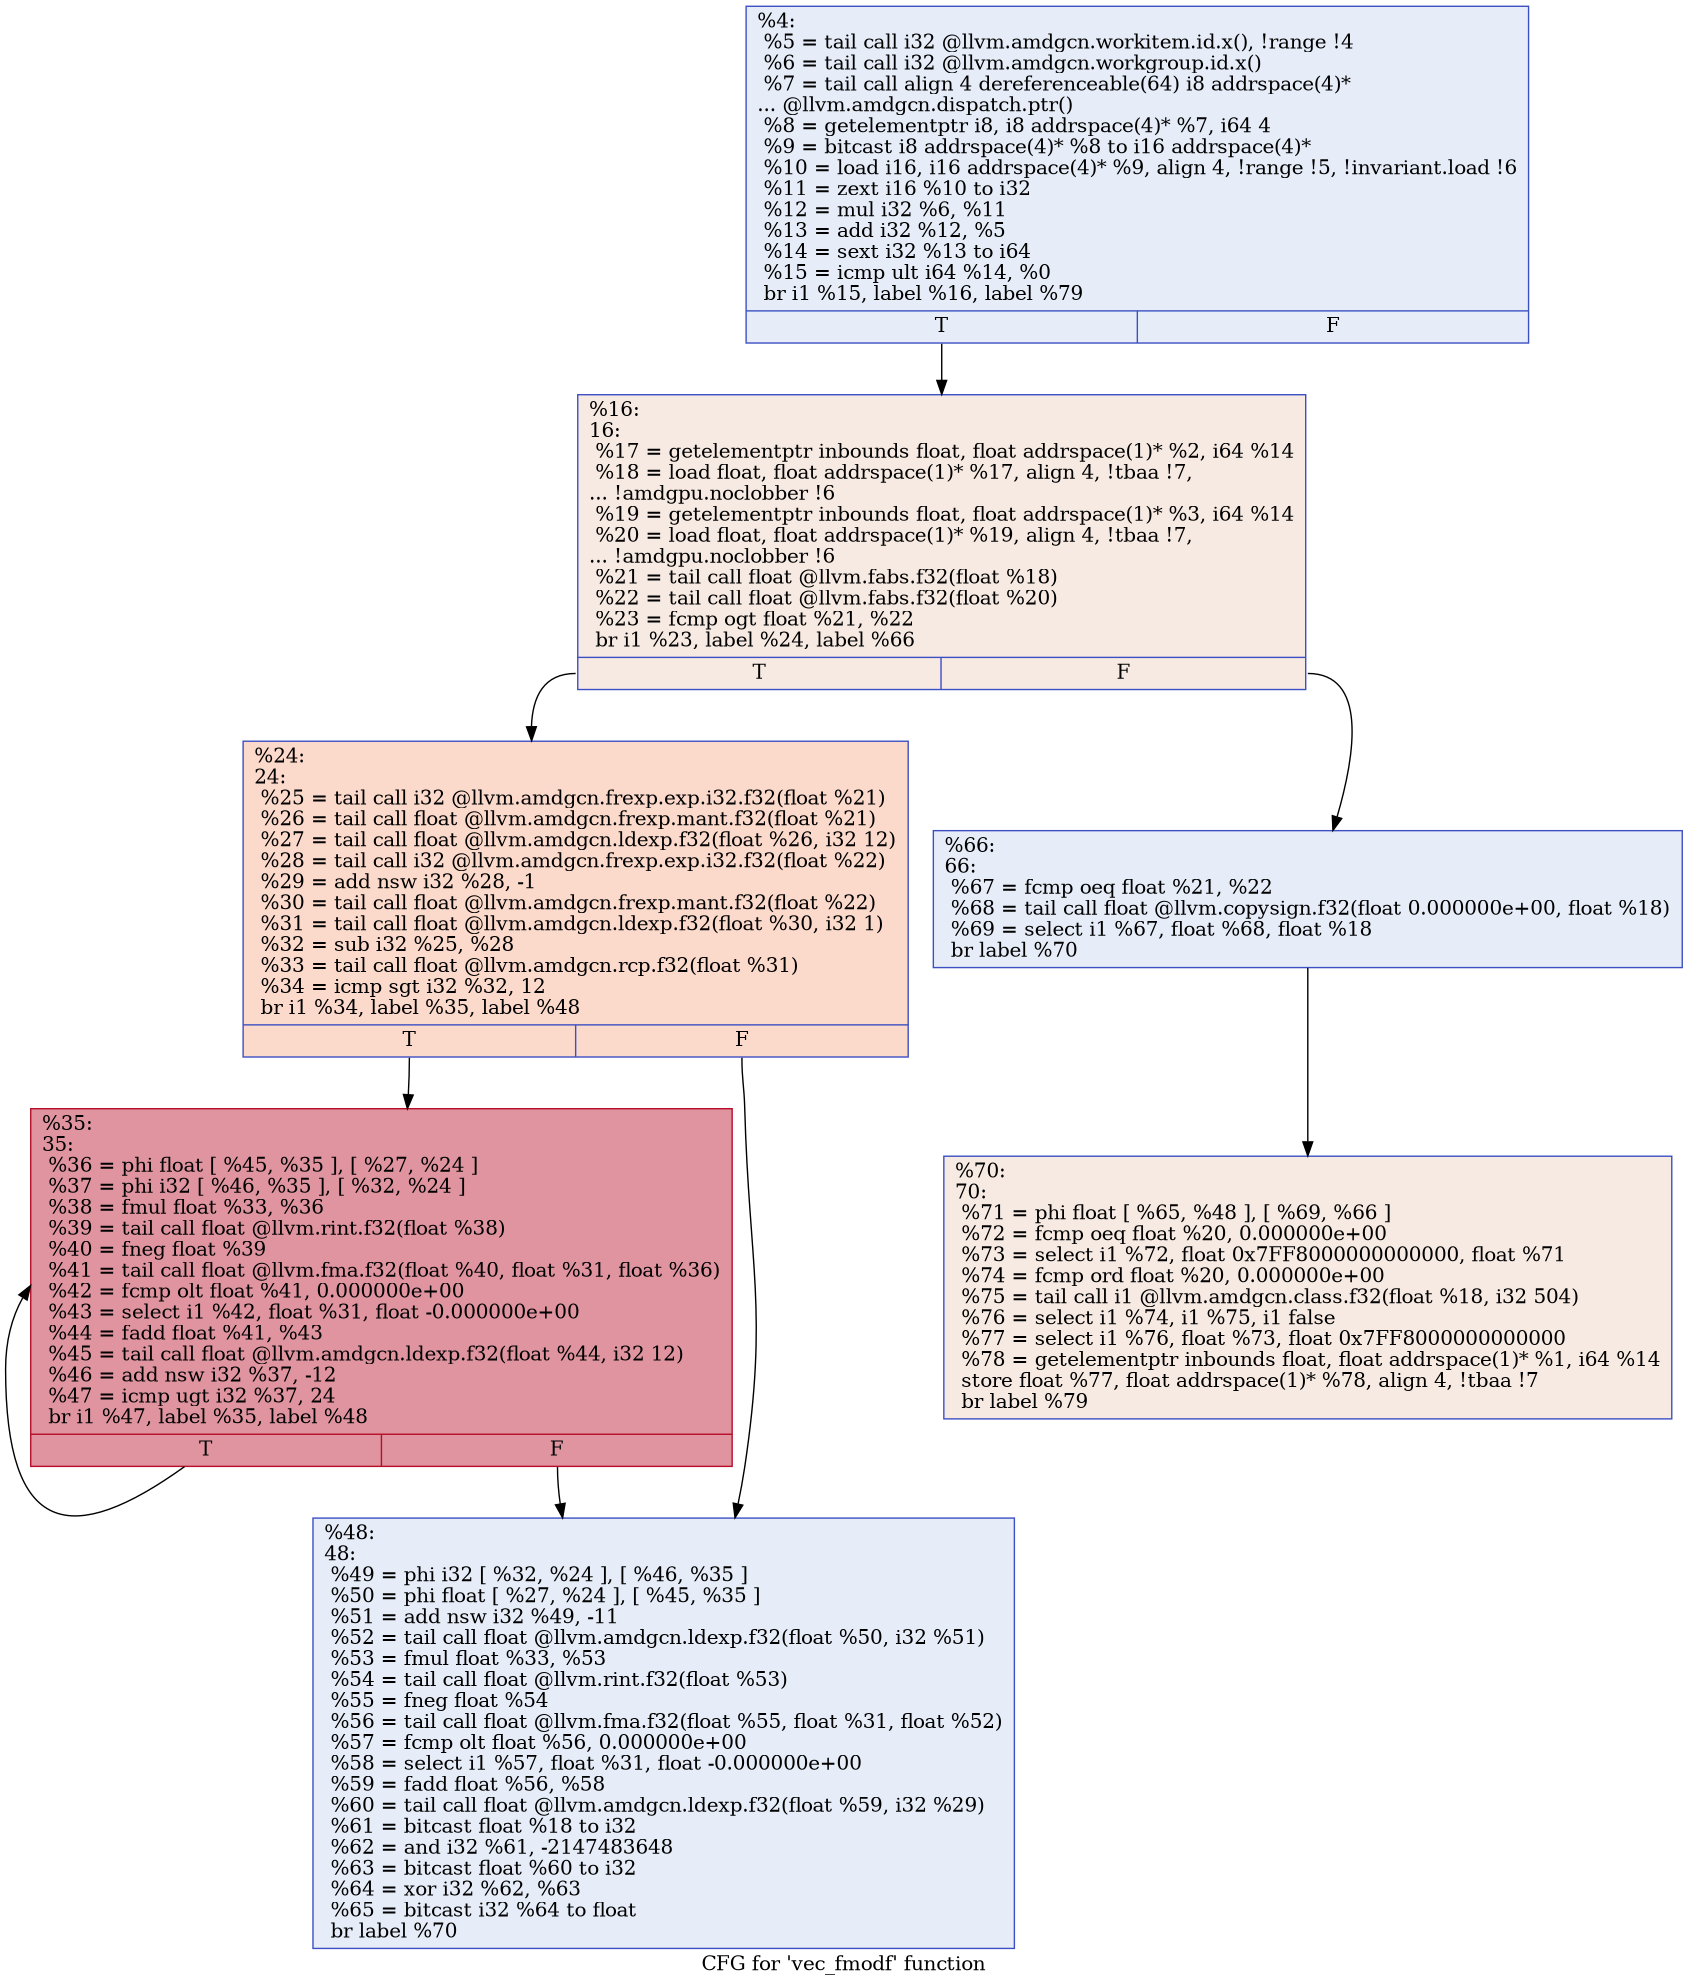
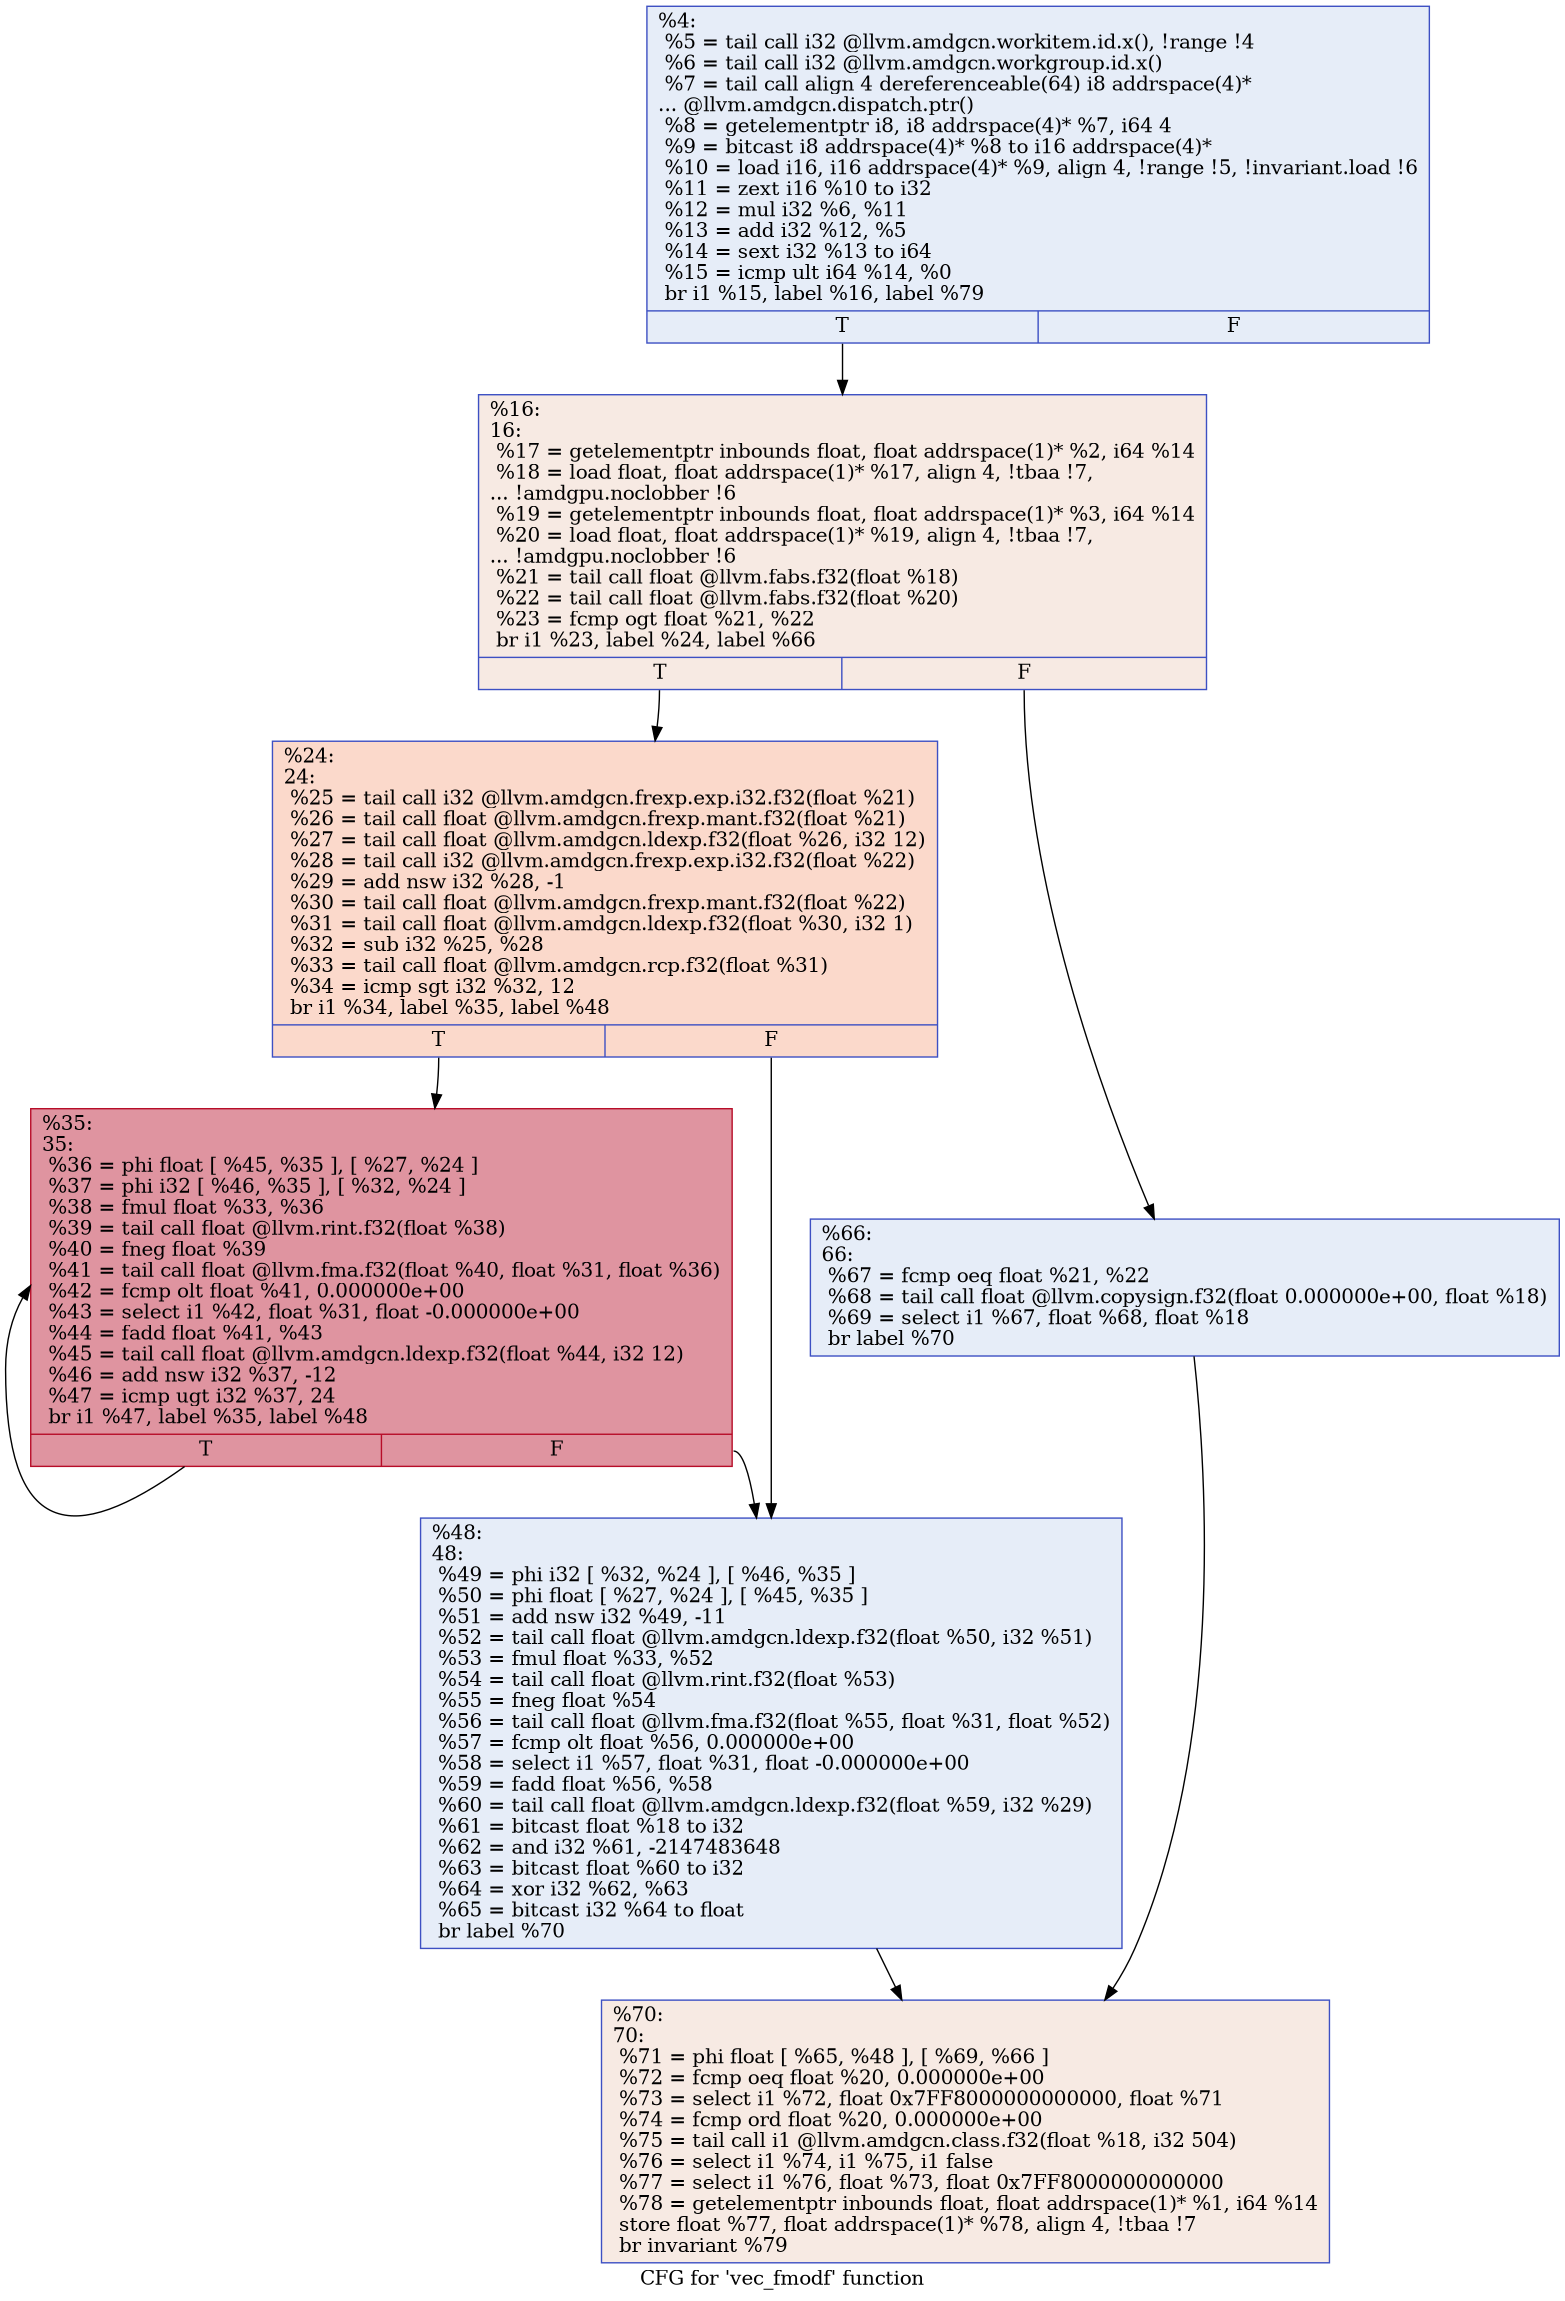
(1022, 1402) -> (701, 2246)
(465, 1659) -> (573, 1659)
none -> (886, 1968)
